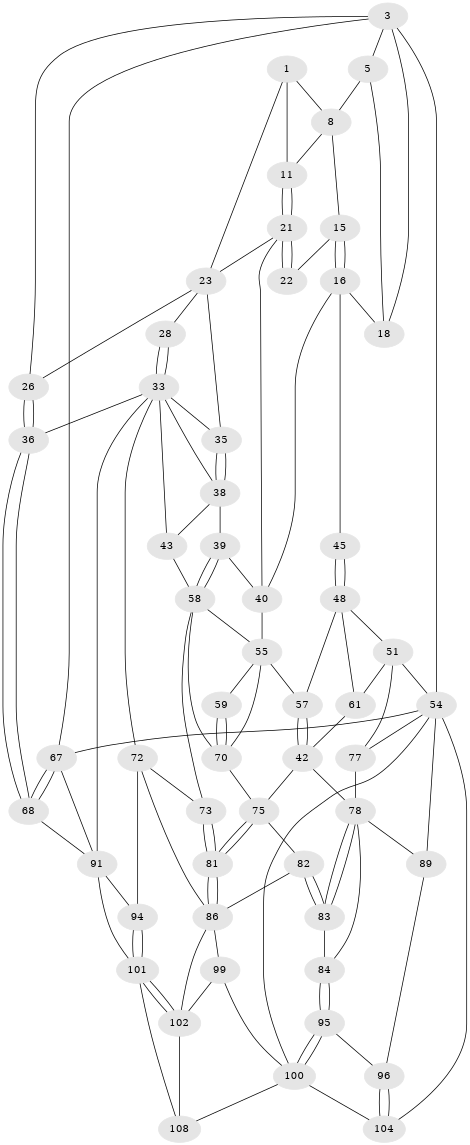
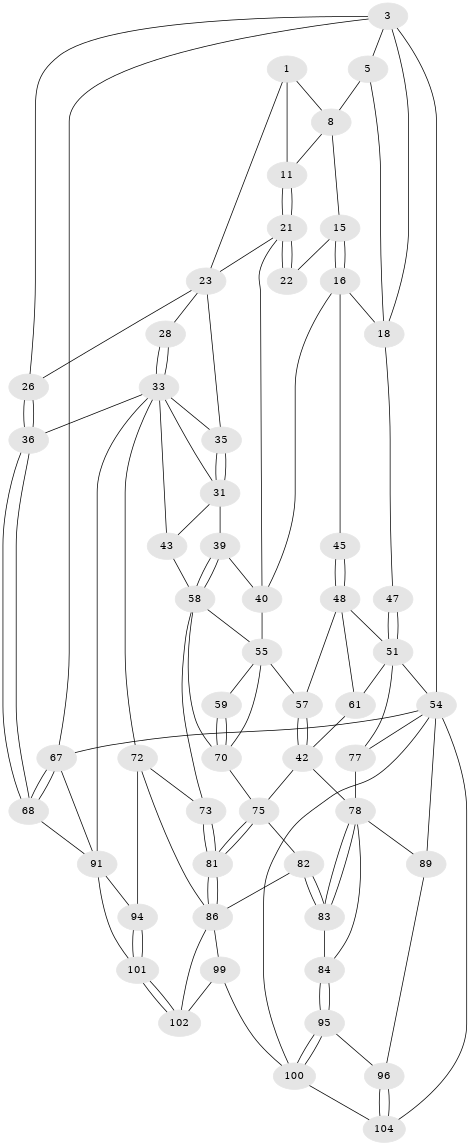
(220, 493) -> (220, 493)
none -> (393, 599)
(180, 1129) -> none
